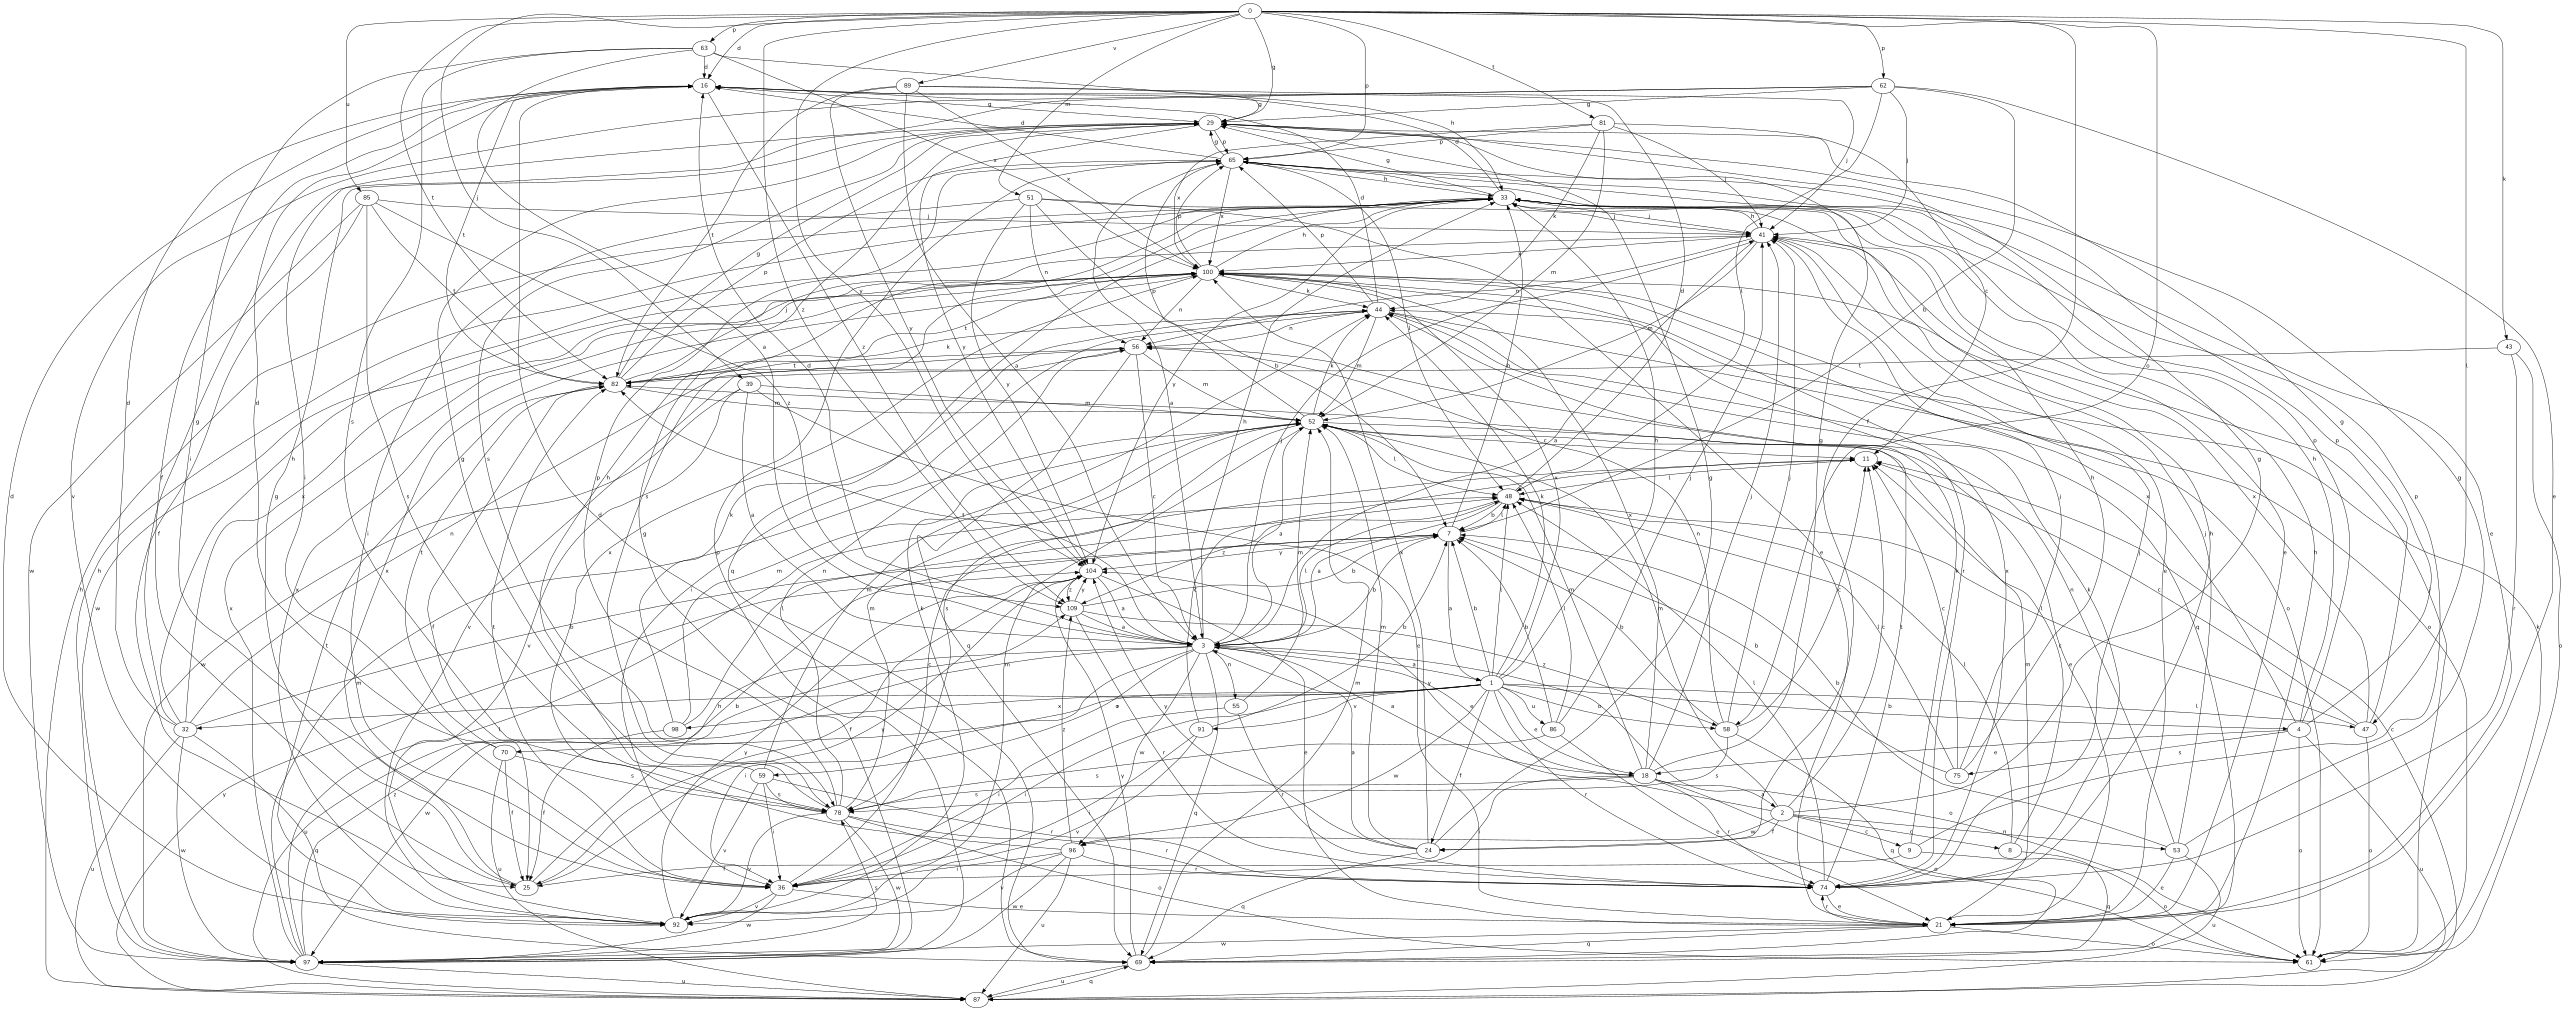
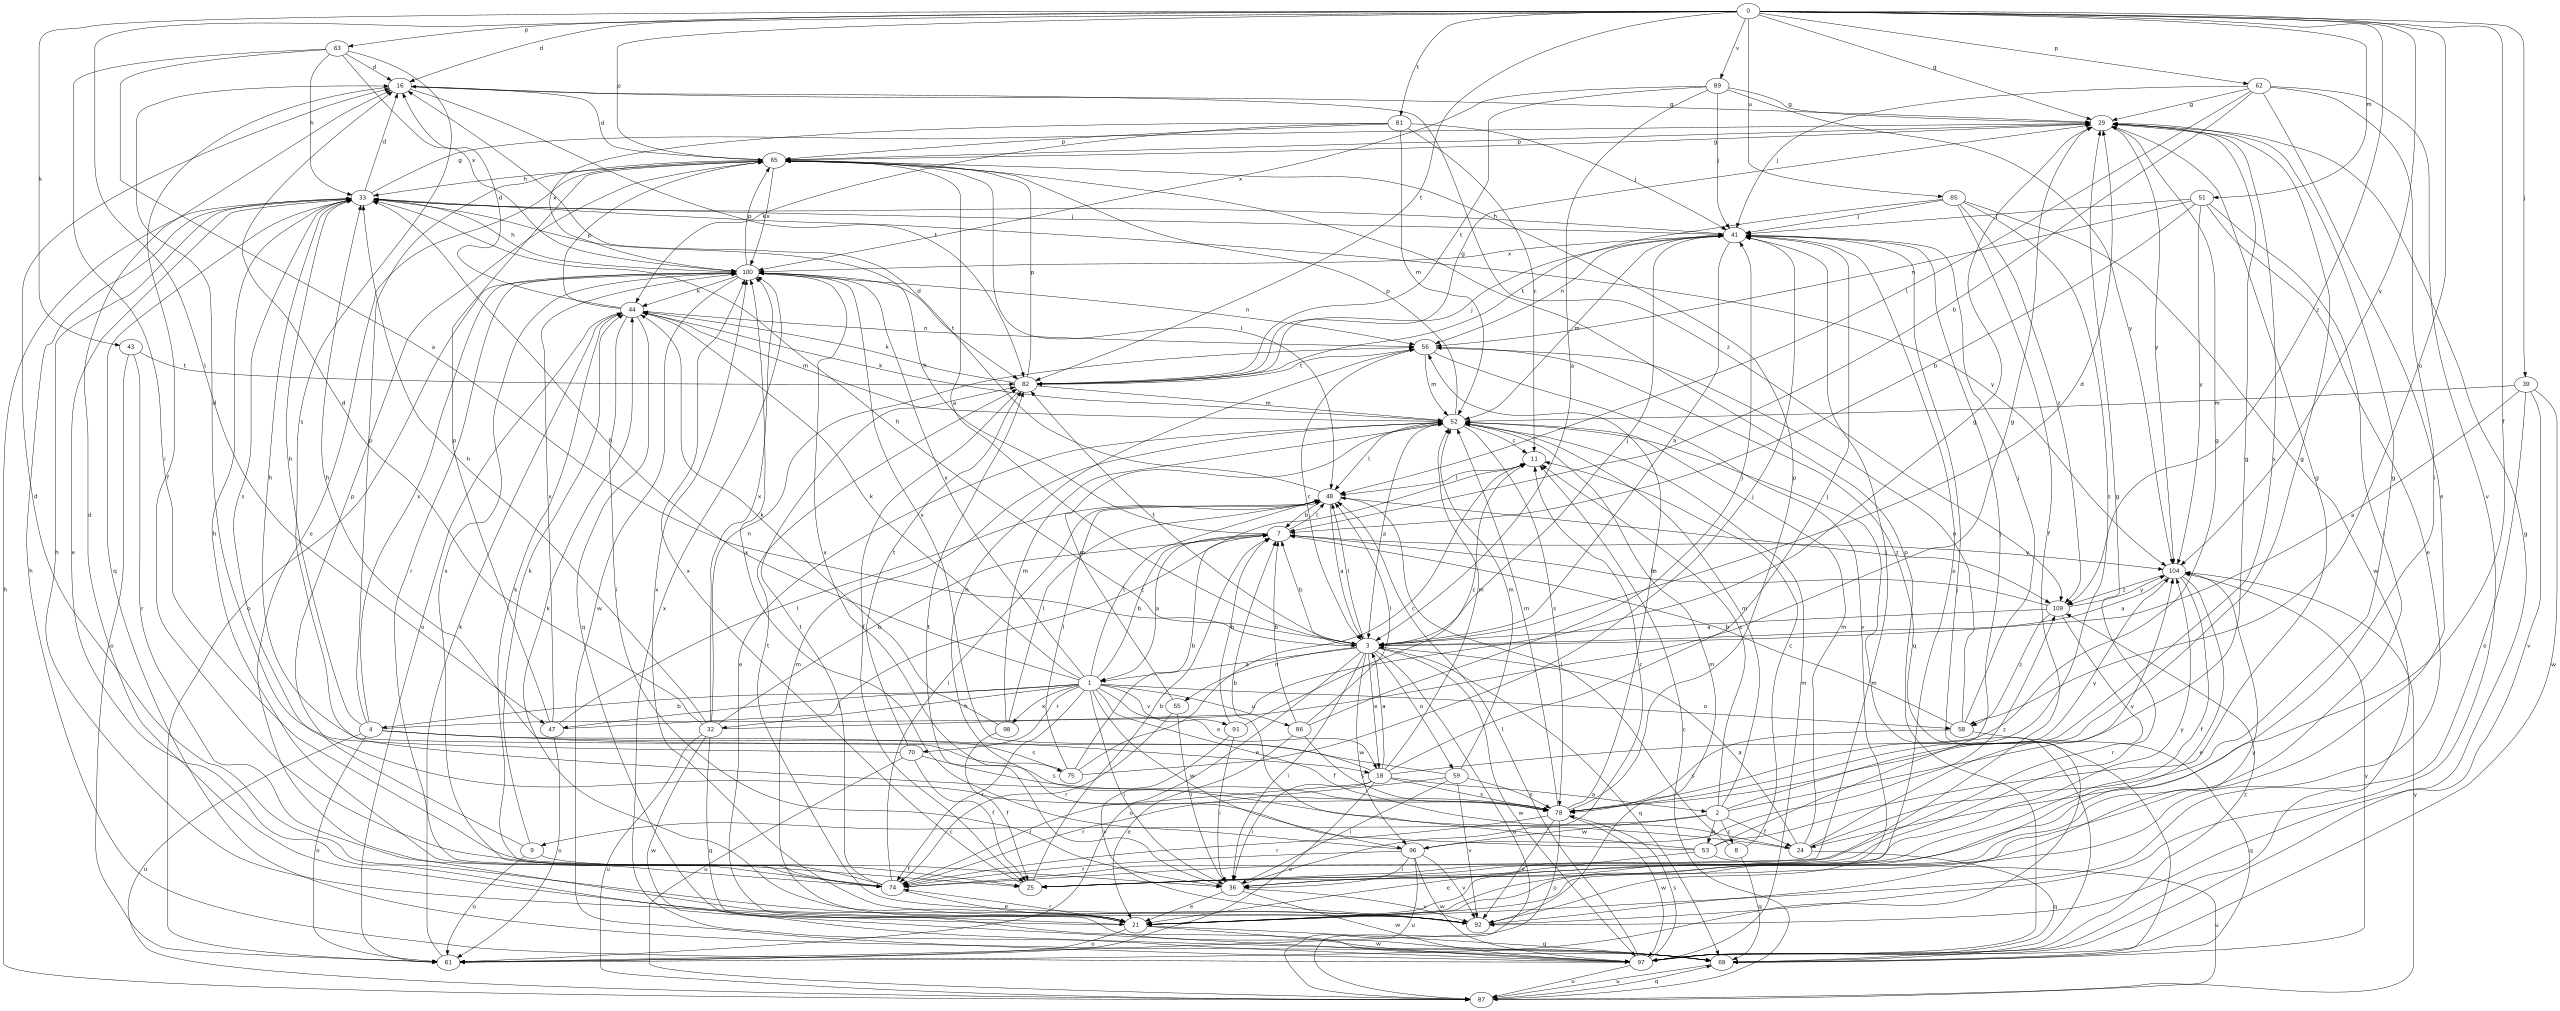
(840, 477) -> (1866, 515)
(1828, 614) -> none
